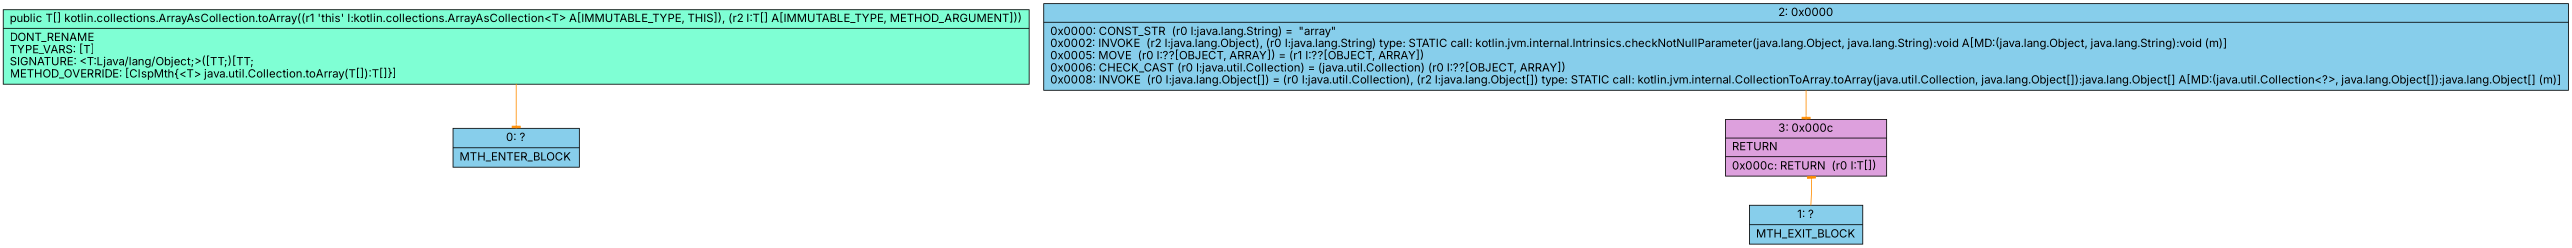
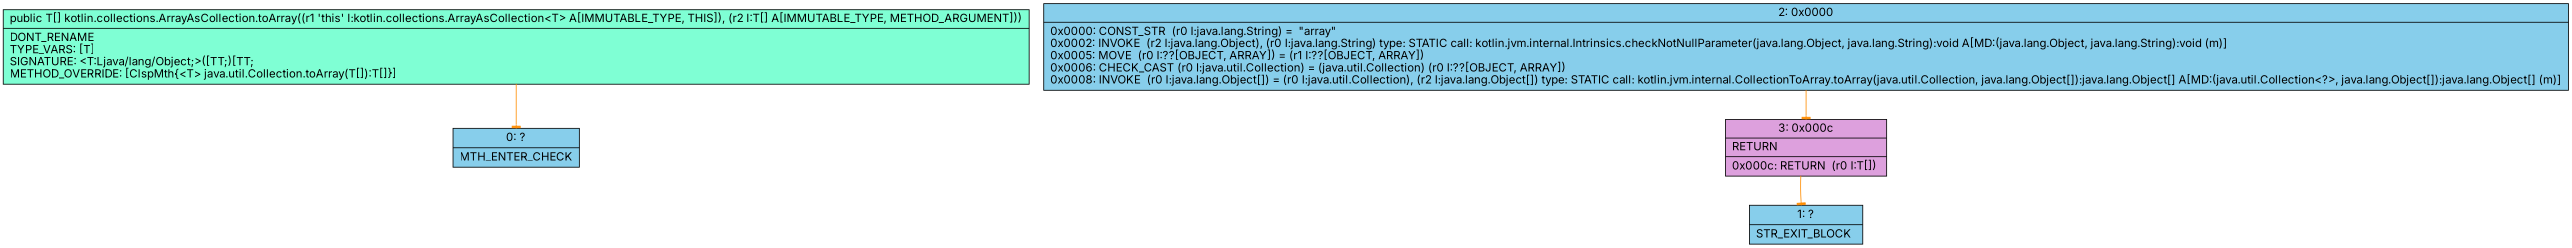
(516, 157) -> (516, 157)
(1811, 193) -> (1801, 189)
(1806, 234) -> (1804, 234)
